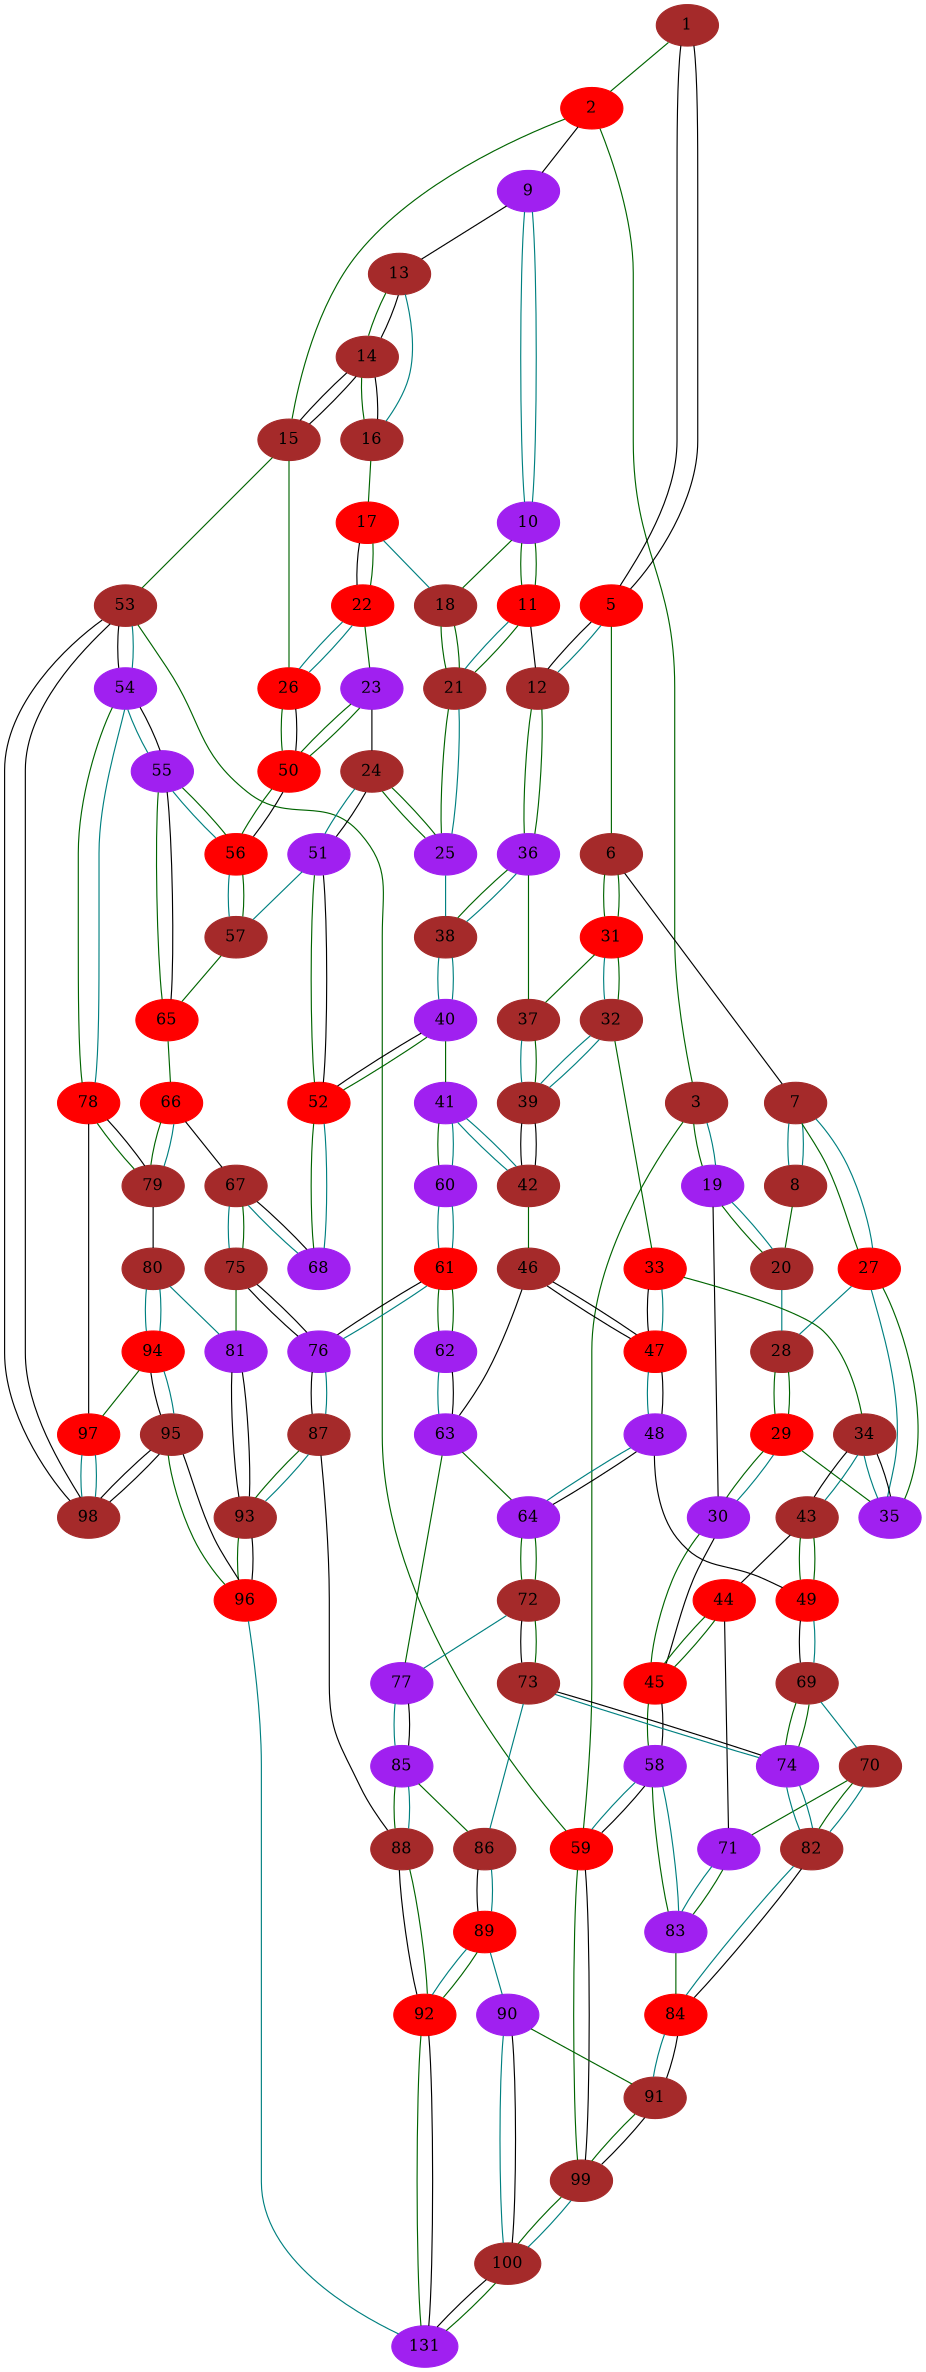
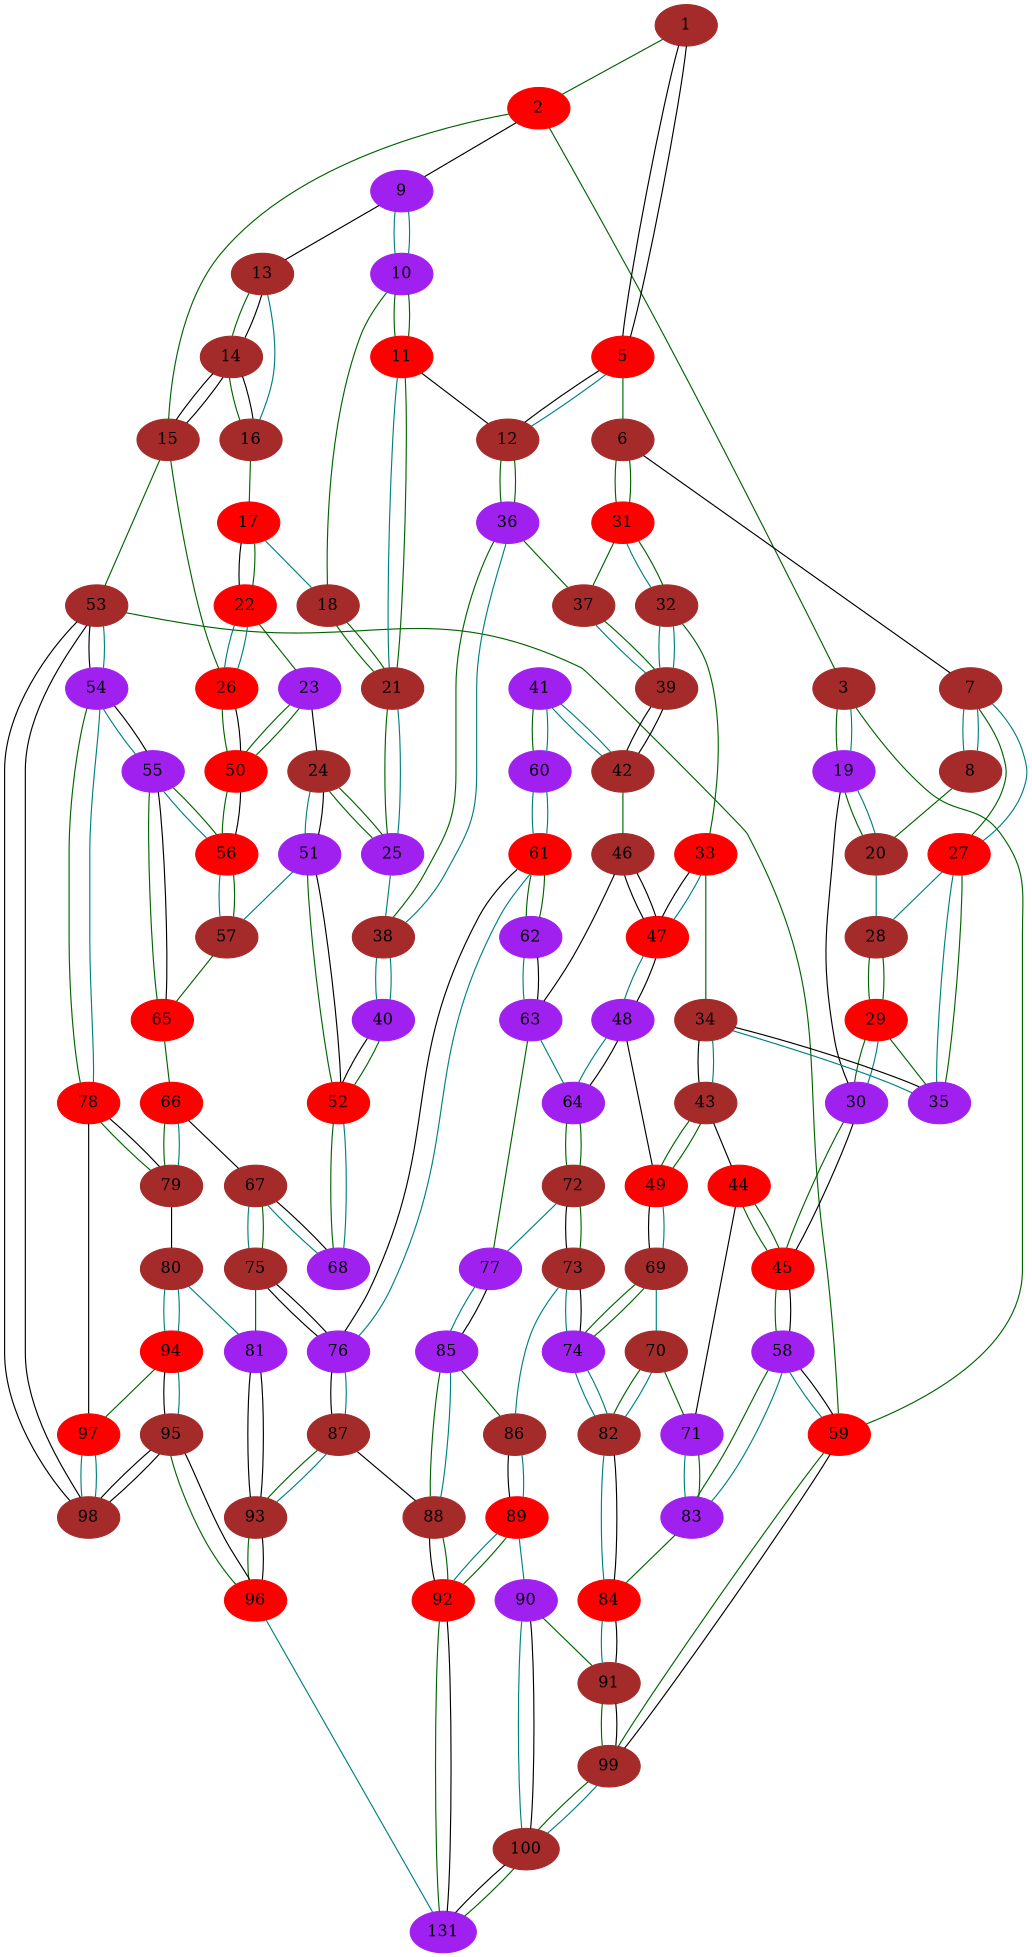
(446, 1062) -> none
(487, 1476) -> (552, 1062)
